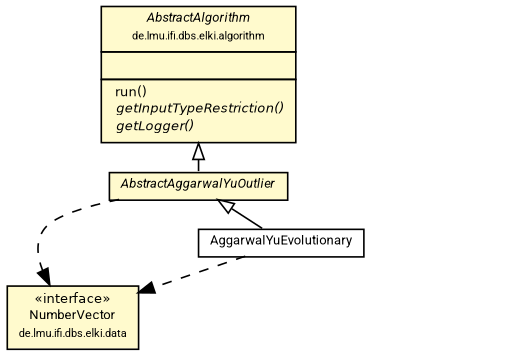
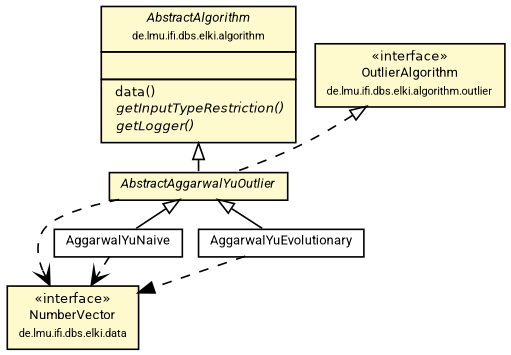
none -> (409, 75)
(130, 92) -> (134, 92)
(60, 218) -> (60, 218)
none -> (118, 242)
